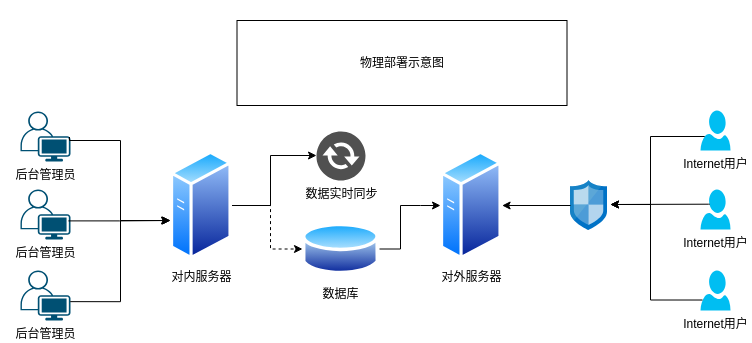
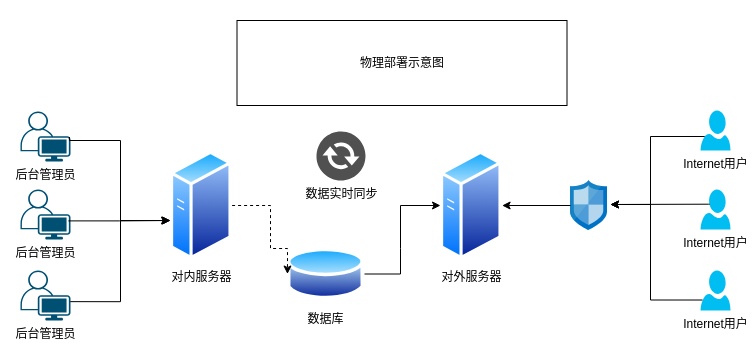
(271, 160) -> none
(341, 249) -> (326, 274)
